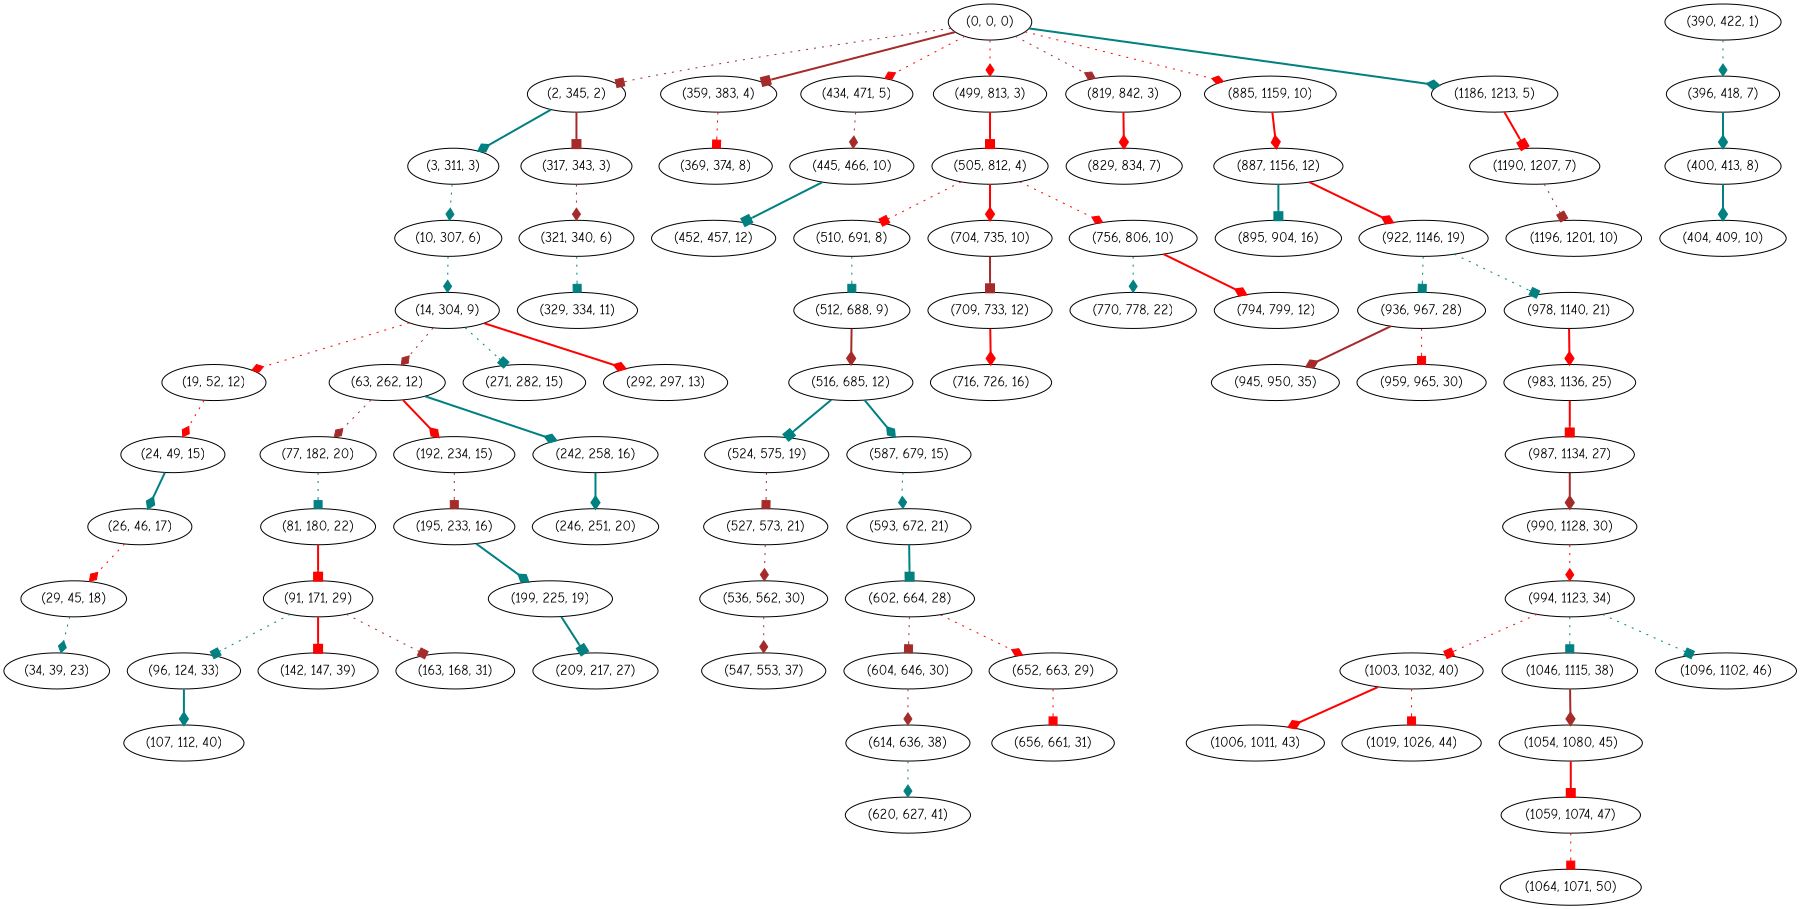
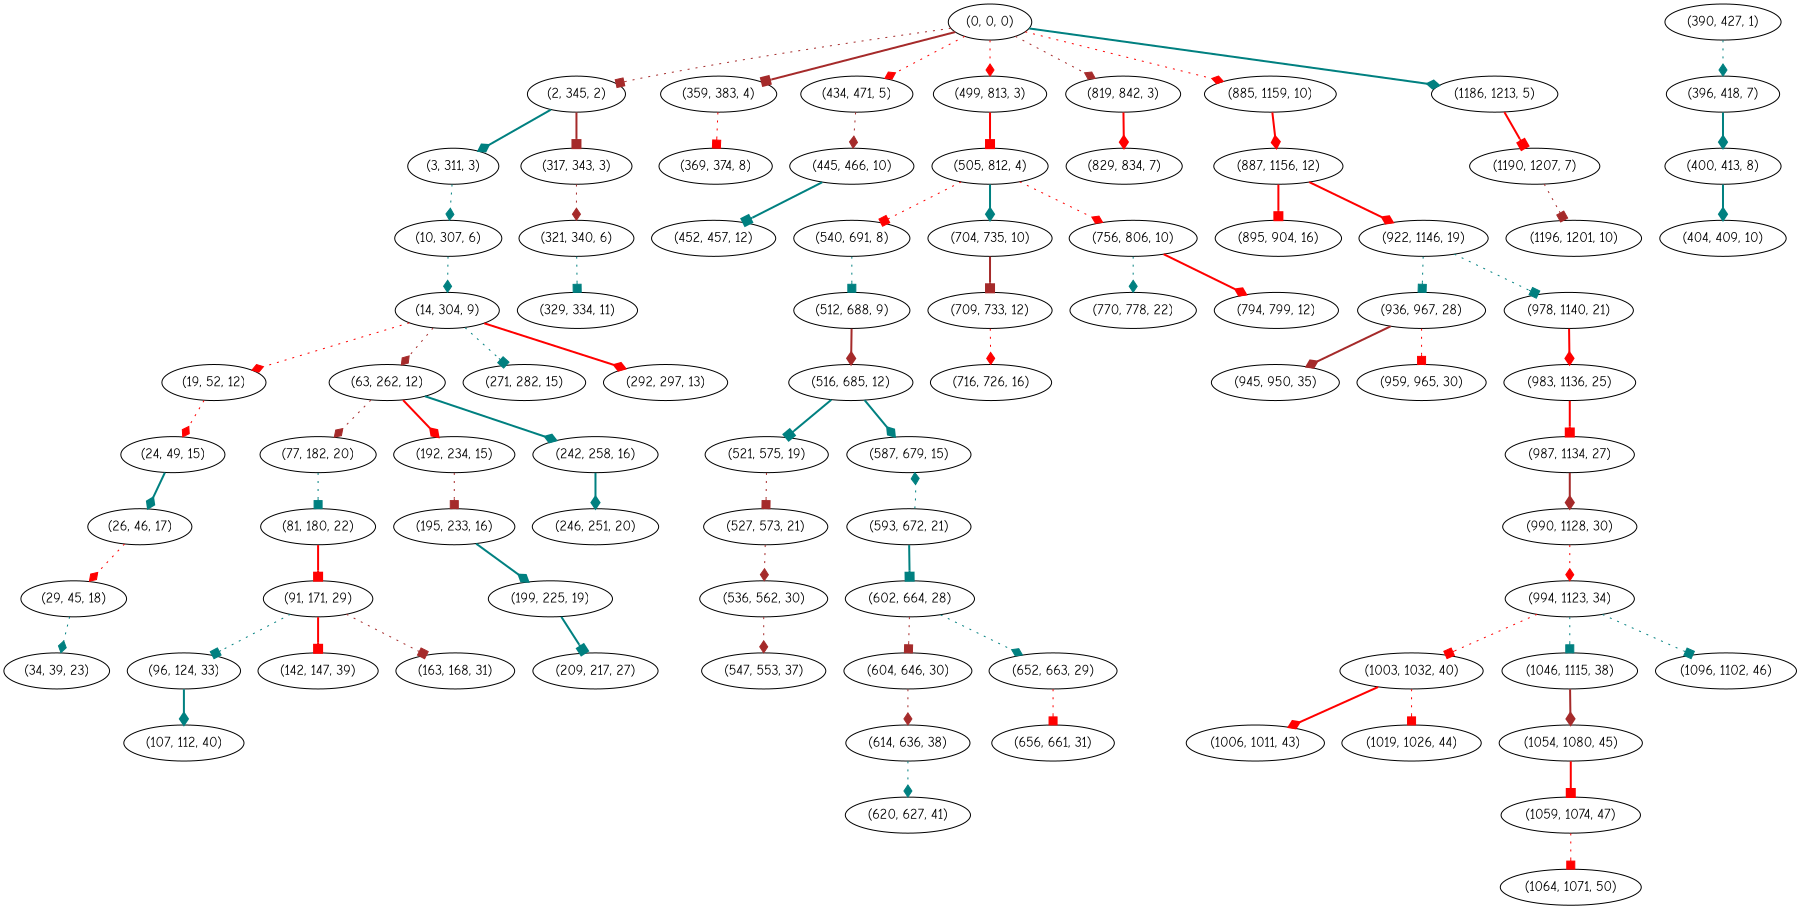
(1723, 22) -> (1723, 22)
(990, 196) -> (990, 196)
(1278, 197) -> (1278, 197)
(852, 238) -> (852, 238)
(990, 341) -> (990, 341)
(767, 455) -> (767, 455)
(902, 484) -> (916, 497)
(976, 632) -> (976, 632)
